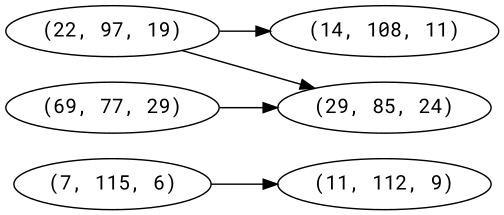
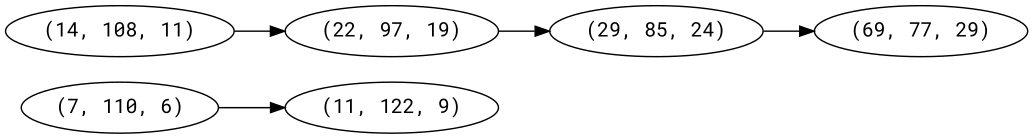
(238, 31) -> (252, 31)
(241, 108) -> (781, 31)
(112, 184) -> (120, 108)
(384, 184) -> (392, 108)
